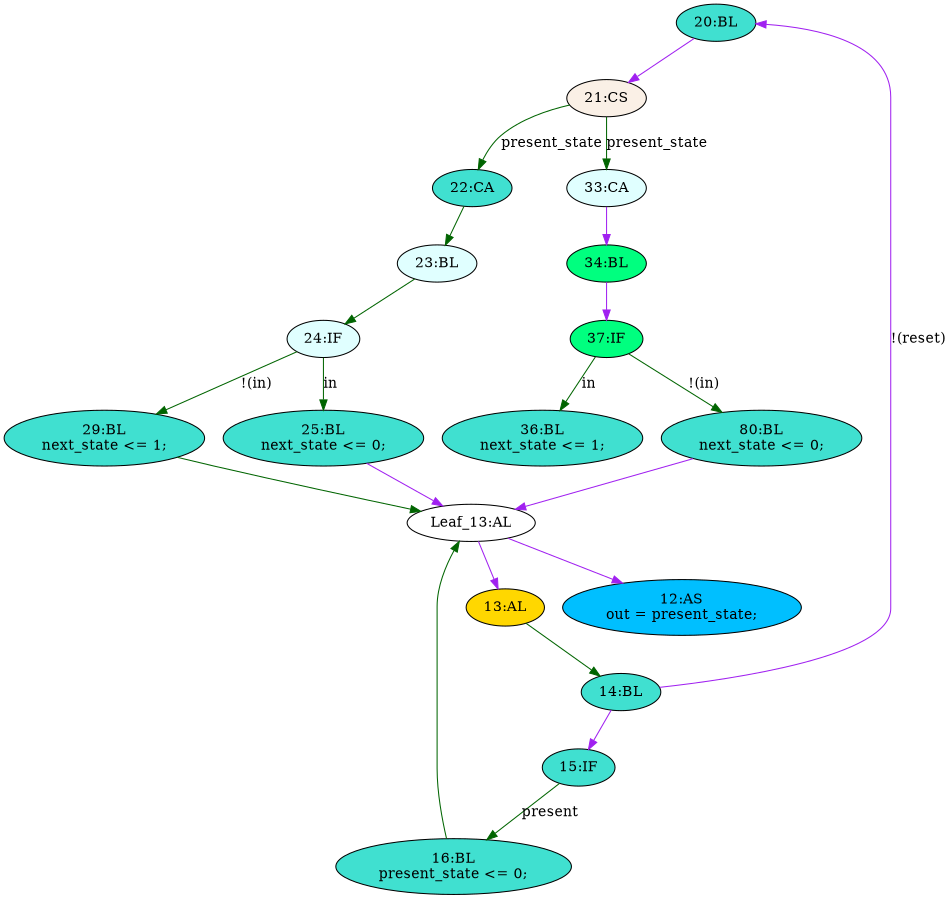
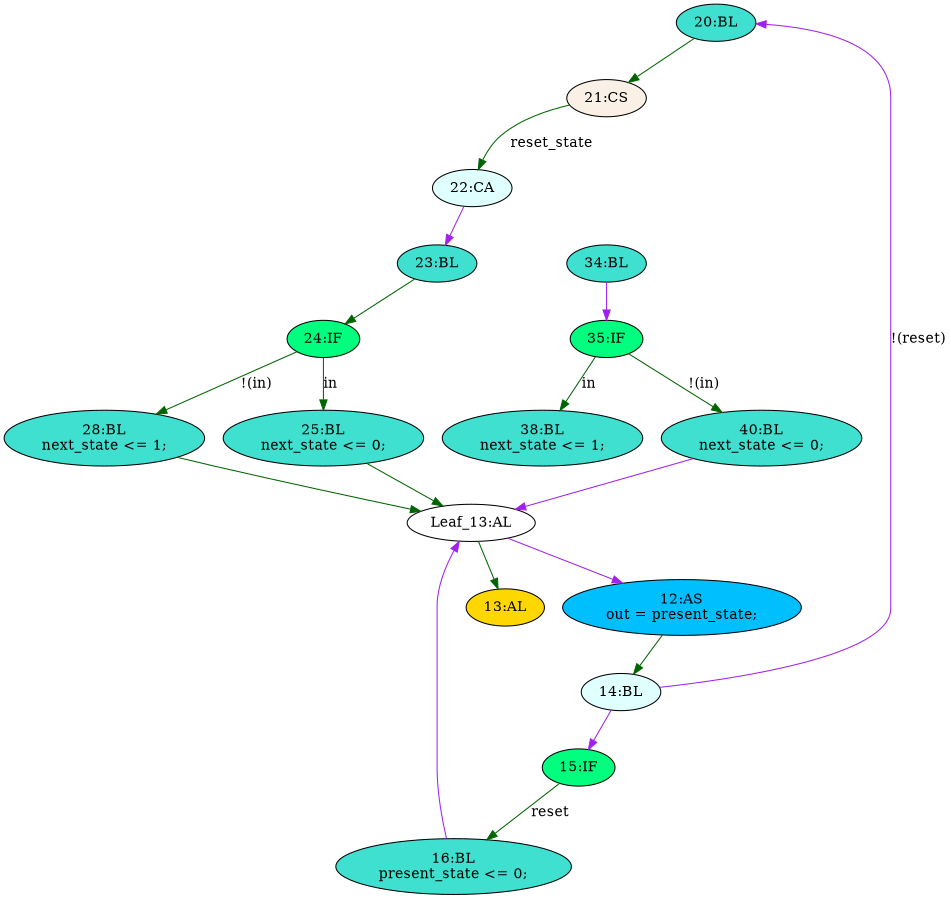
(666, 57) -> (666, 57)
(552, 143) -> (552, 143)
(472, 188) -> (472, 188)
(607, 188) -> none
(457, 221) -> (457, 221)
(437, 264) -> (437, 264)
(607, 264) -> (607, 264)
(323, 339) -> (323, 339)
(607, 339) -> (607, 339)
(104, 438) -> (104, 438)
(542, 438) -> (542, 438)
(762, 438) -> (762, 438)
(400, 482) -> (400, 482)
(486, 560) -> (486, 560)
(559, 647) -> (651, 650)
(621, 692) -> (621, 692)
(437, 693) -> (437, 693)
(579, 767) -> (579, 767)
(550, 812) -> (550, 812)
